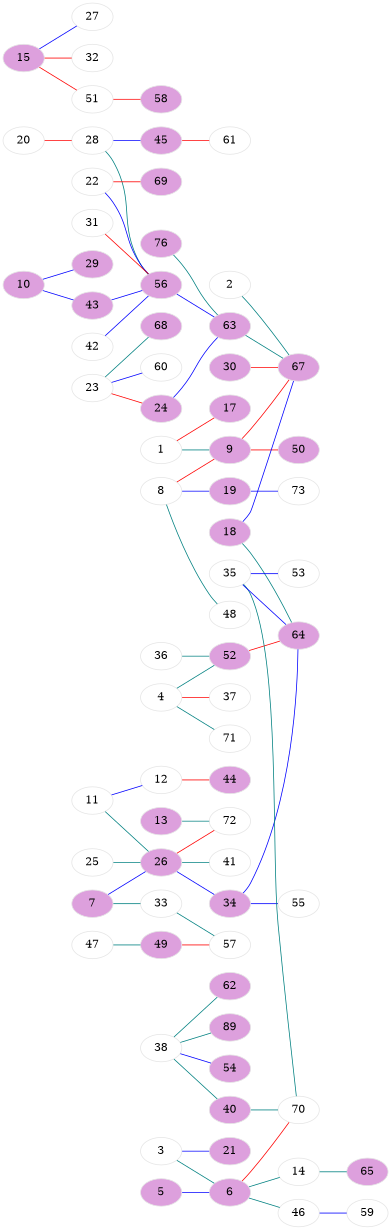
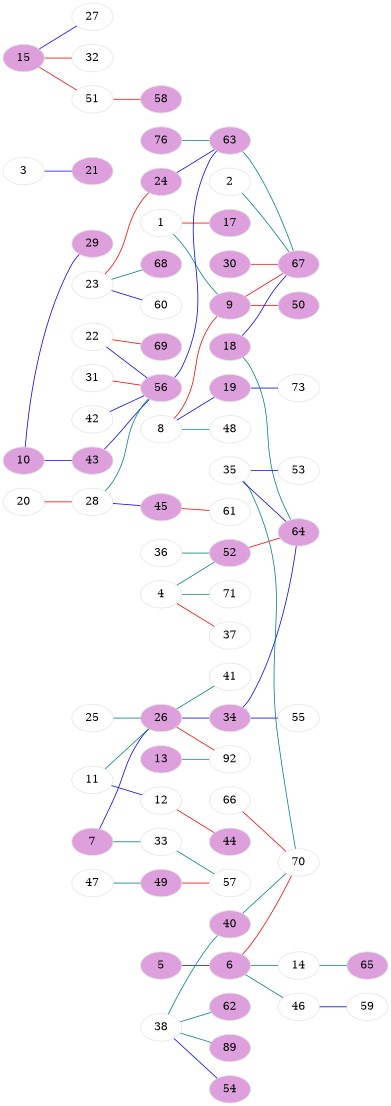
none -> (230, 801)
(230, 821) -> (230, 759)
(196, 1172) -> none
